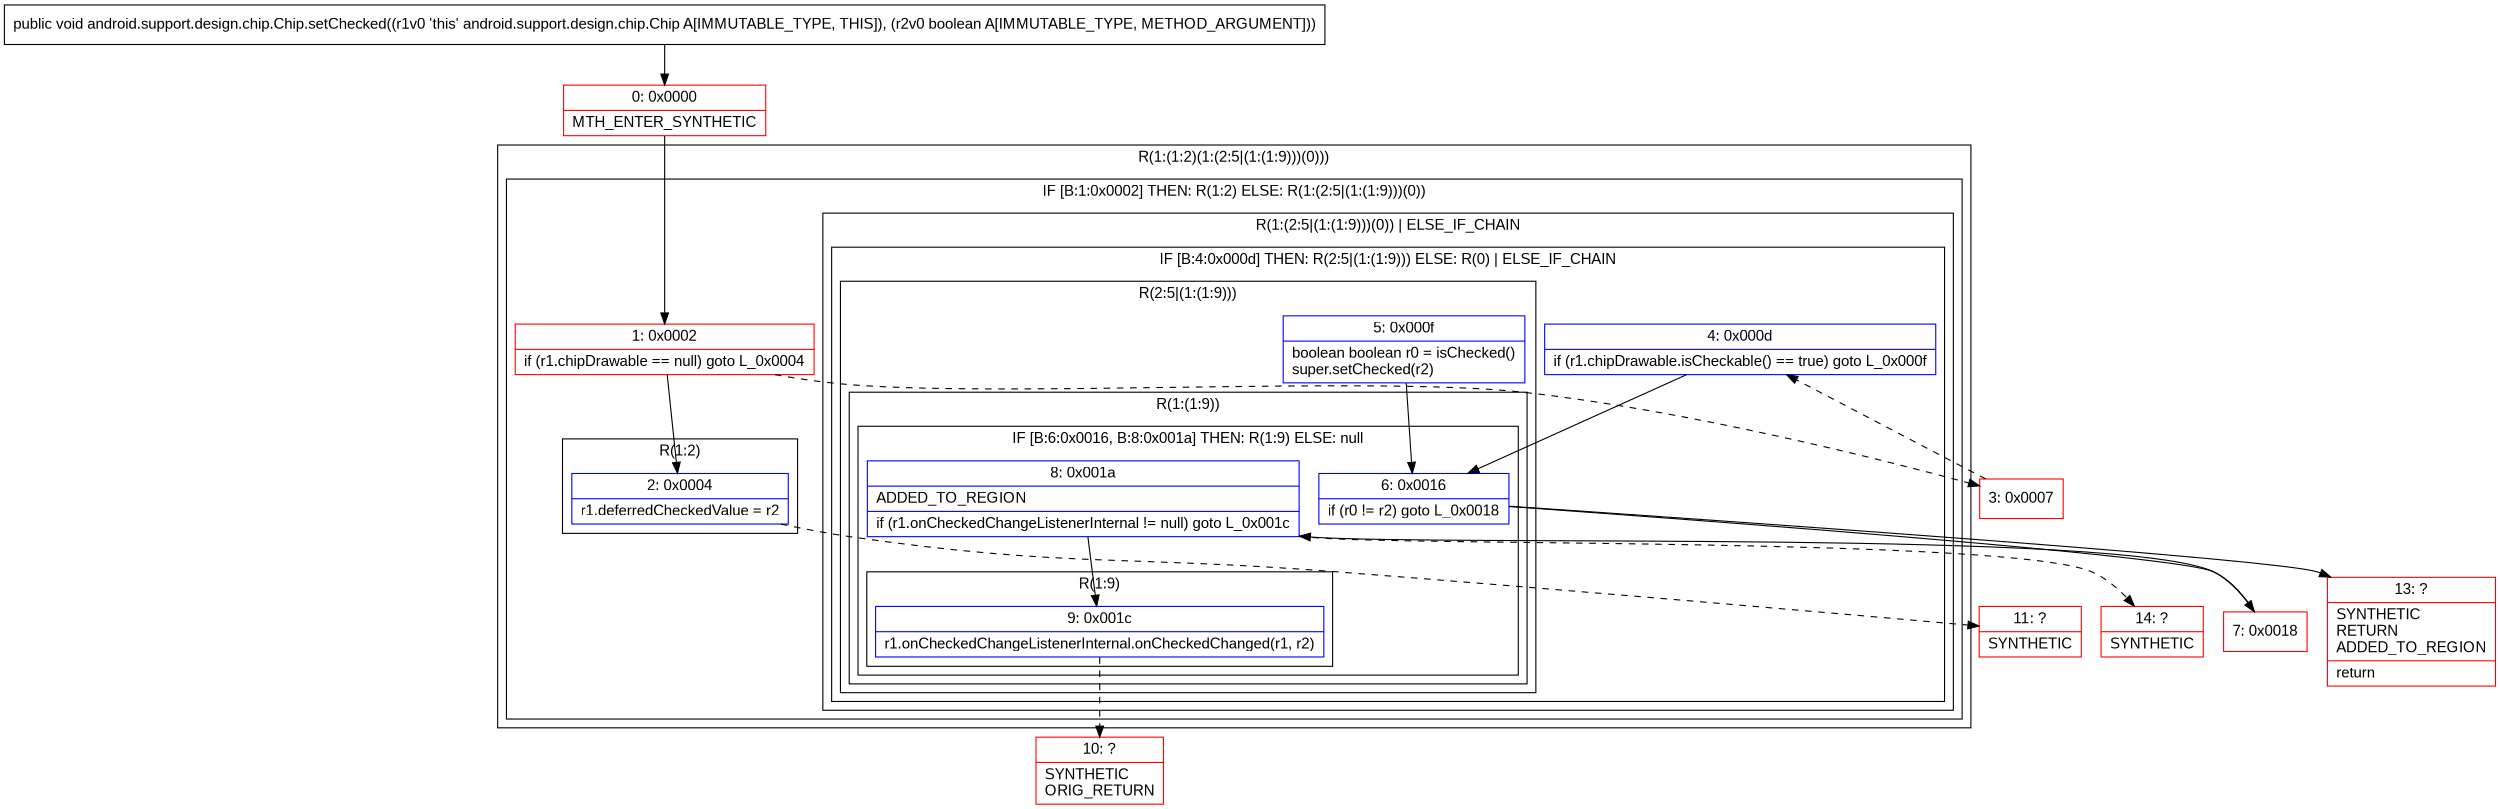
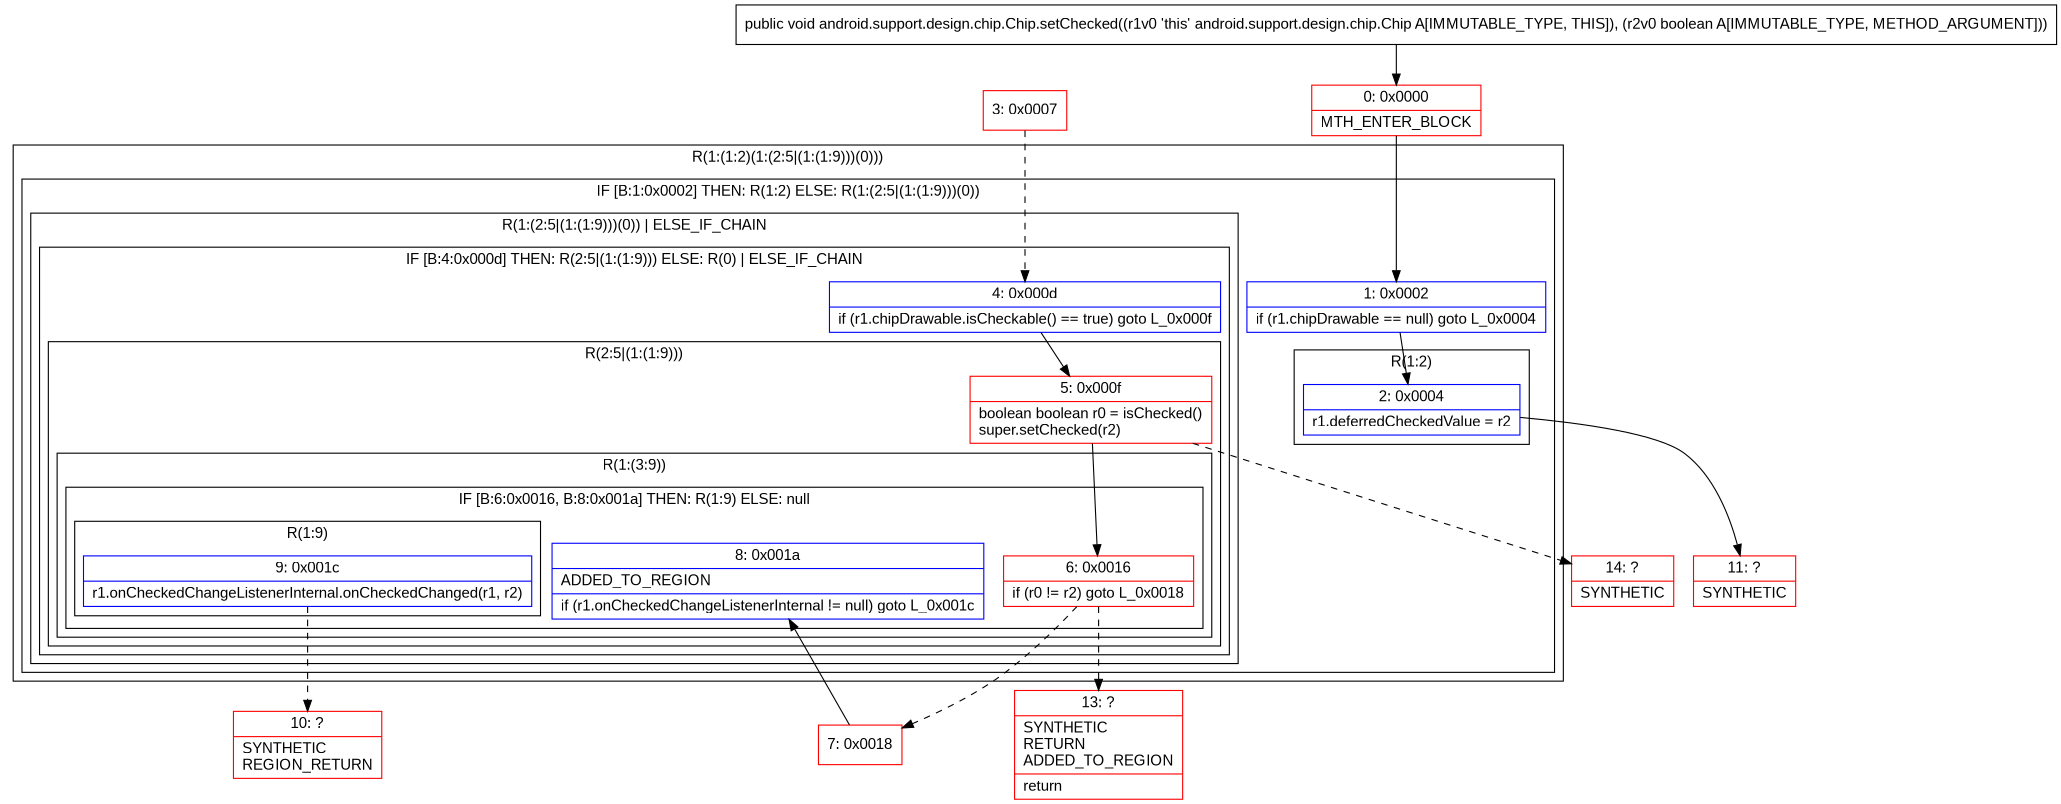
(665, 122) -> (1396, 122)
(665, 349) -> (1396, 307)
(1404, 349) -> (1091, 410)
(1556, 397) -> none
(1188, 405) -> (634, 466)
(1582, 422) -> (1052, 350)
(1414, 499) -> (1099, 581)
(1885, 535) -> (980, 689)
(1915, 535) -> (1099, 643)
(1907, 551) -> (1377, 502)
(1374, 575) -> (1656, 440)
(1093, 579) -> none
(1100, 791) -> (308, 765)
